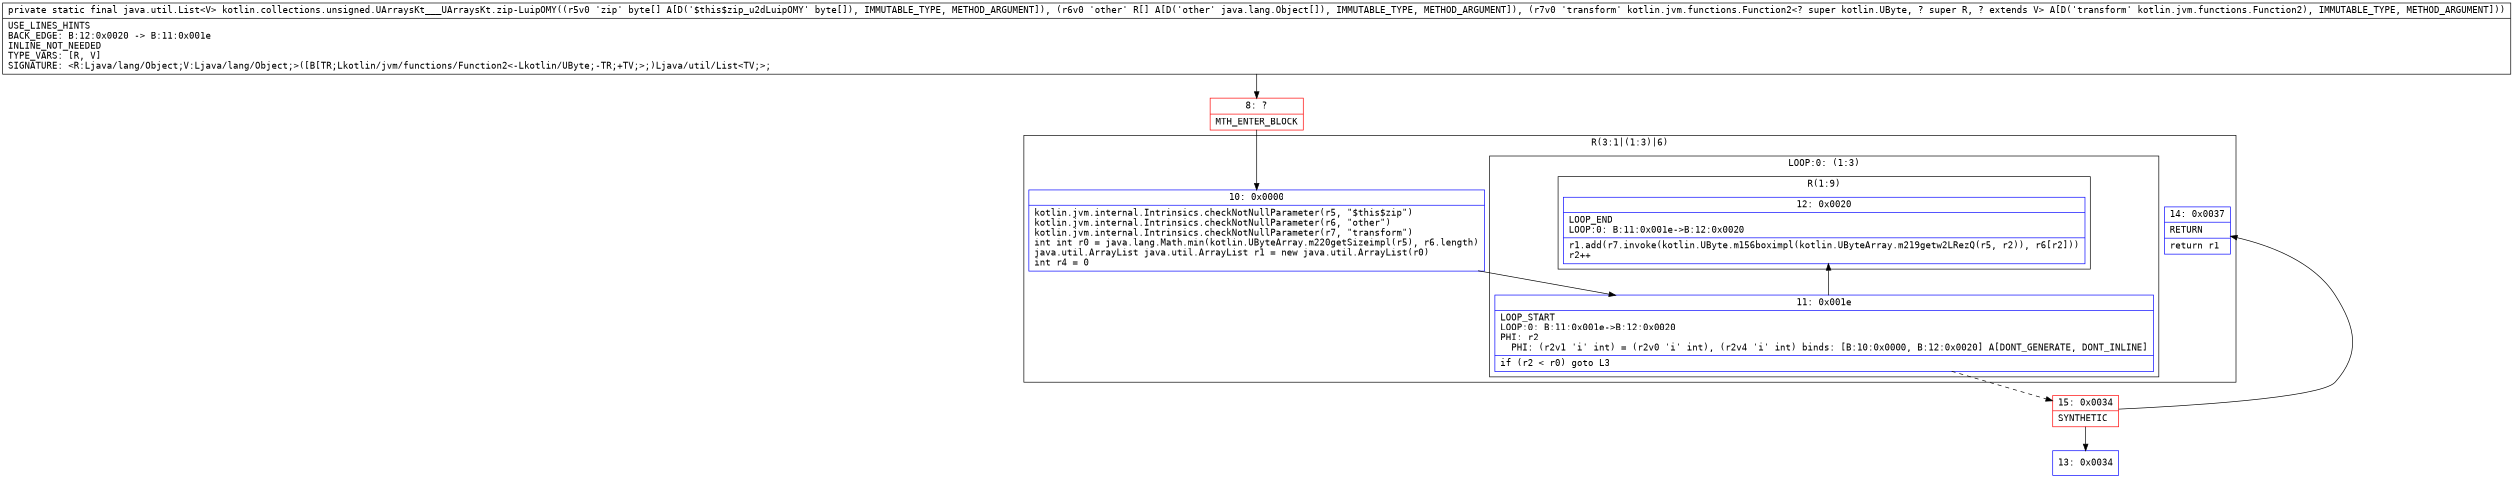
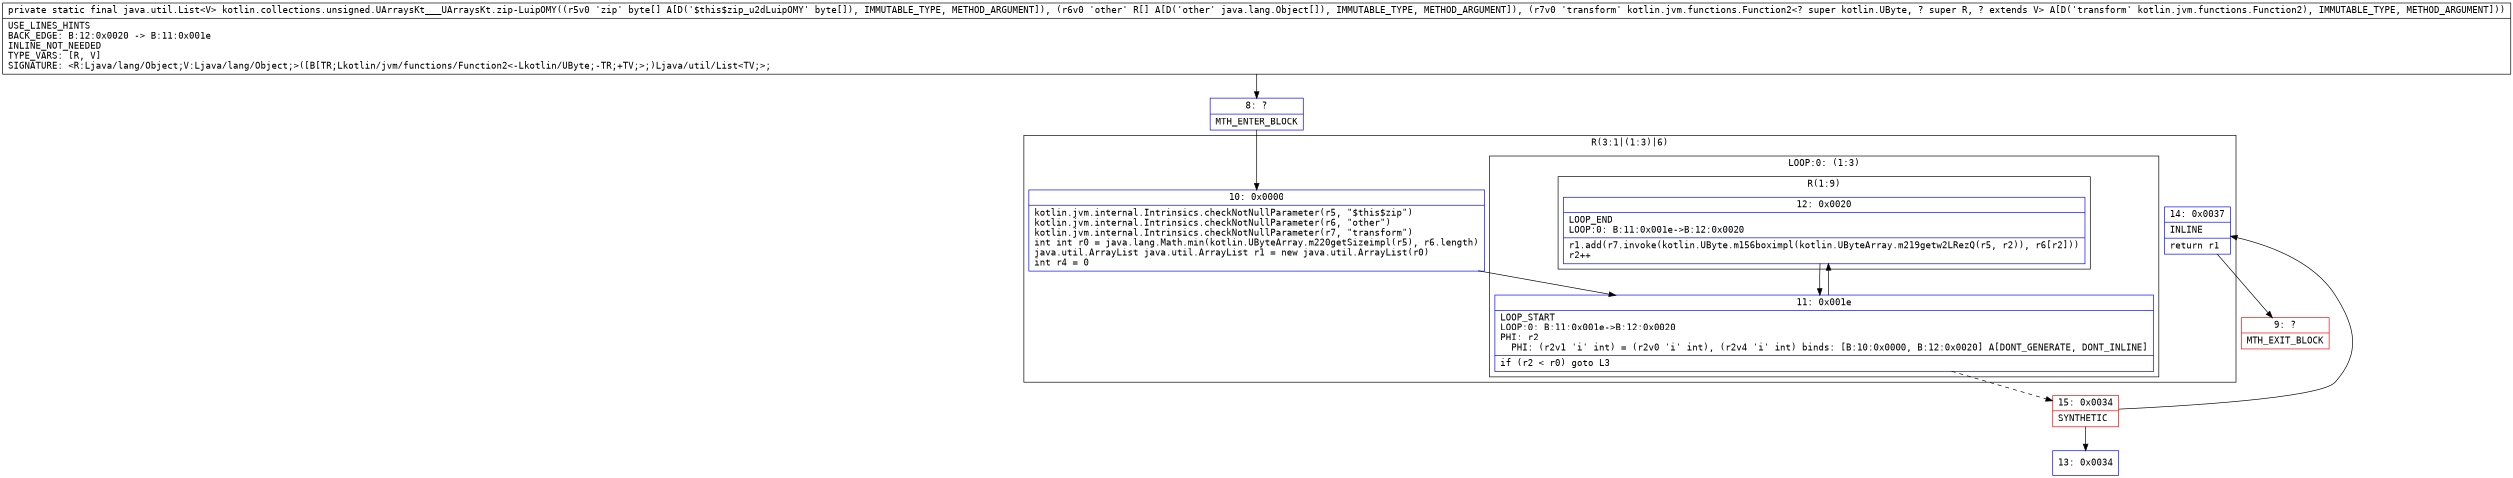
(1257, 114) -> (1257, 114)
(2186, 230) -> (2186, 230)
none -> (1820, 276)
none -> (2285, 333)
